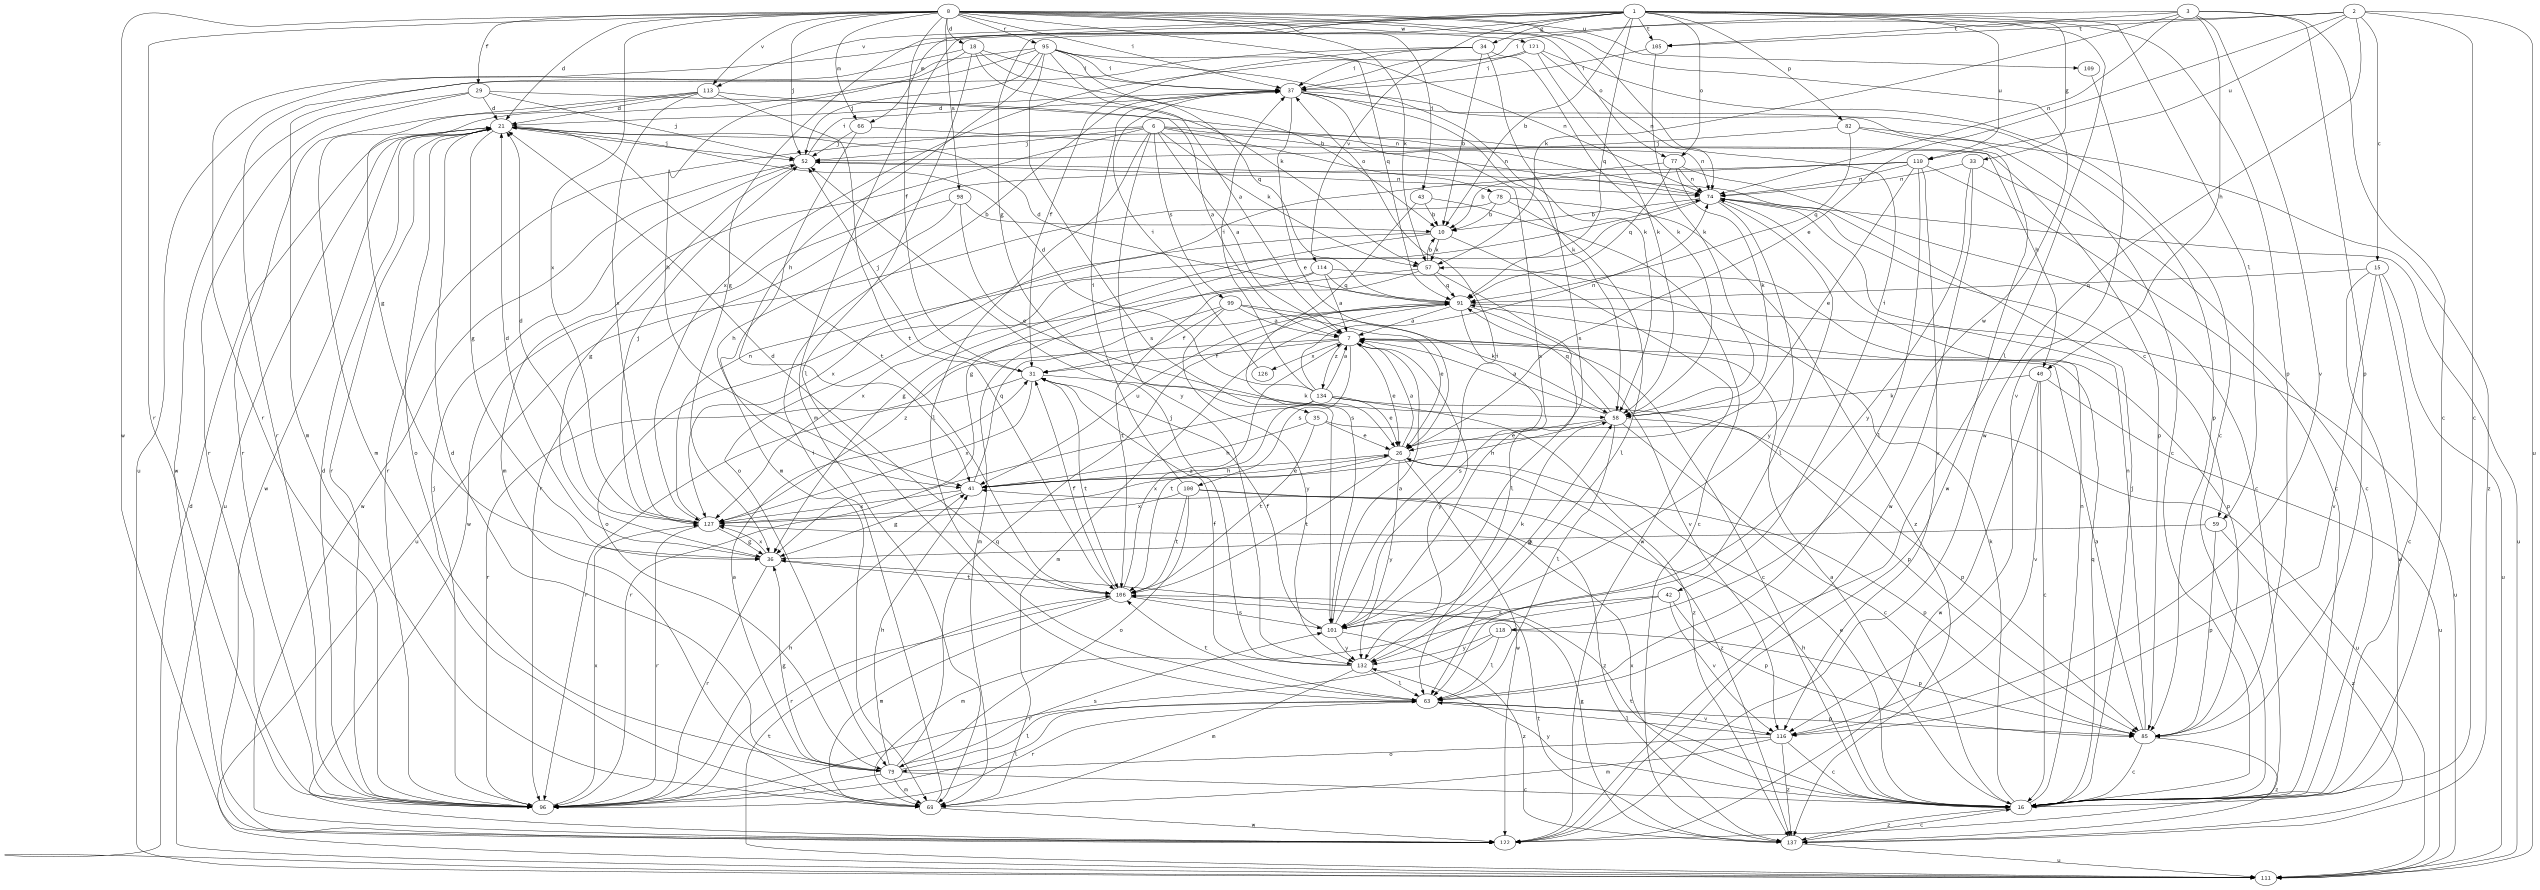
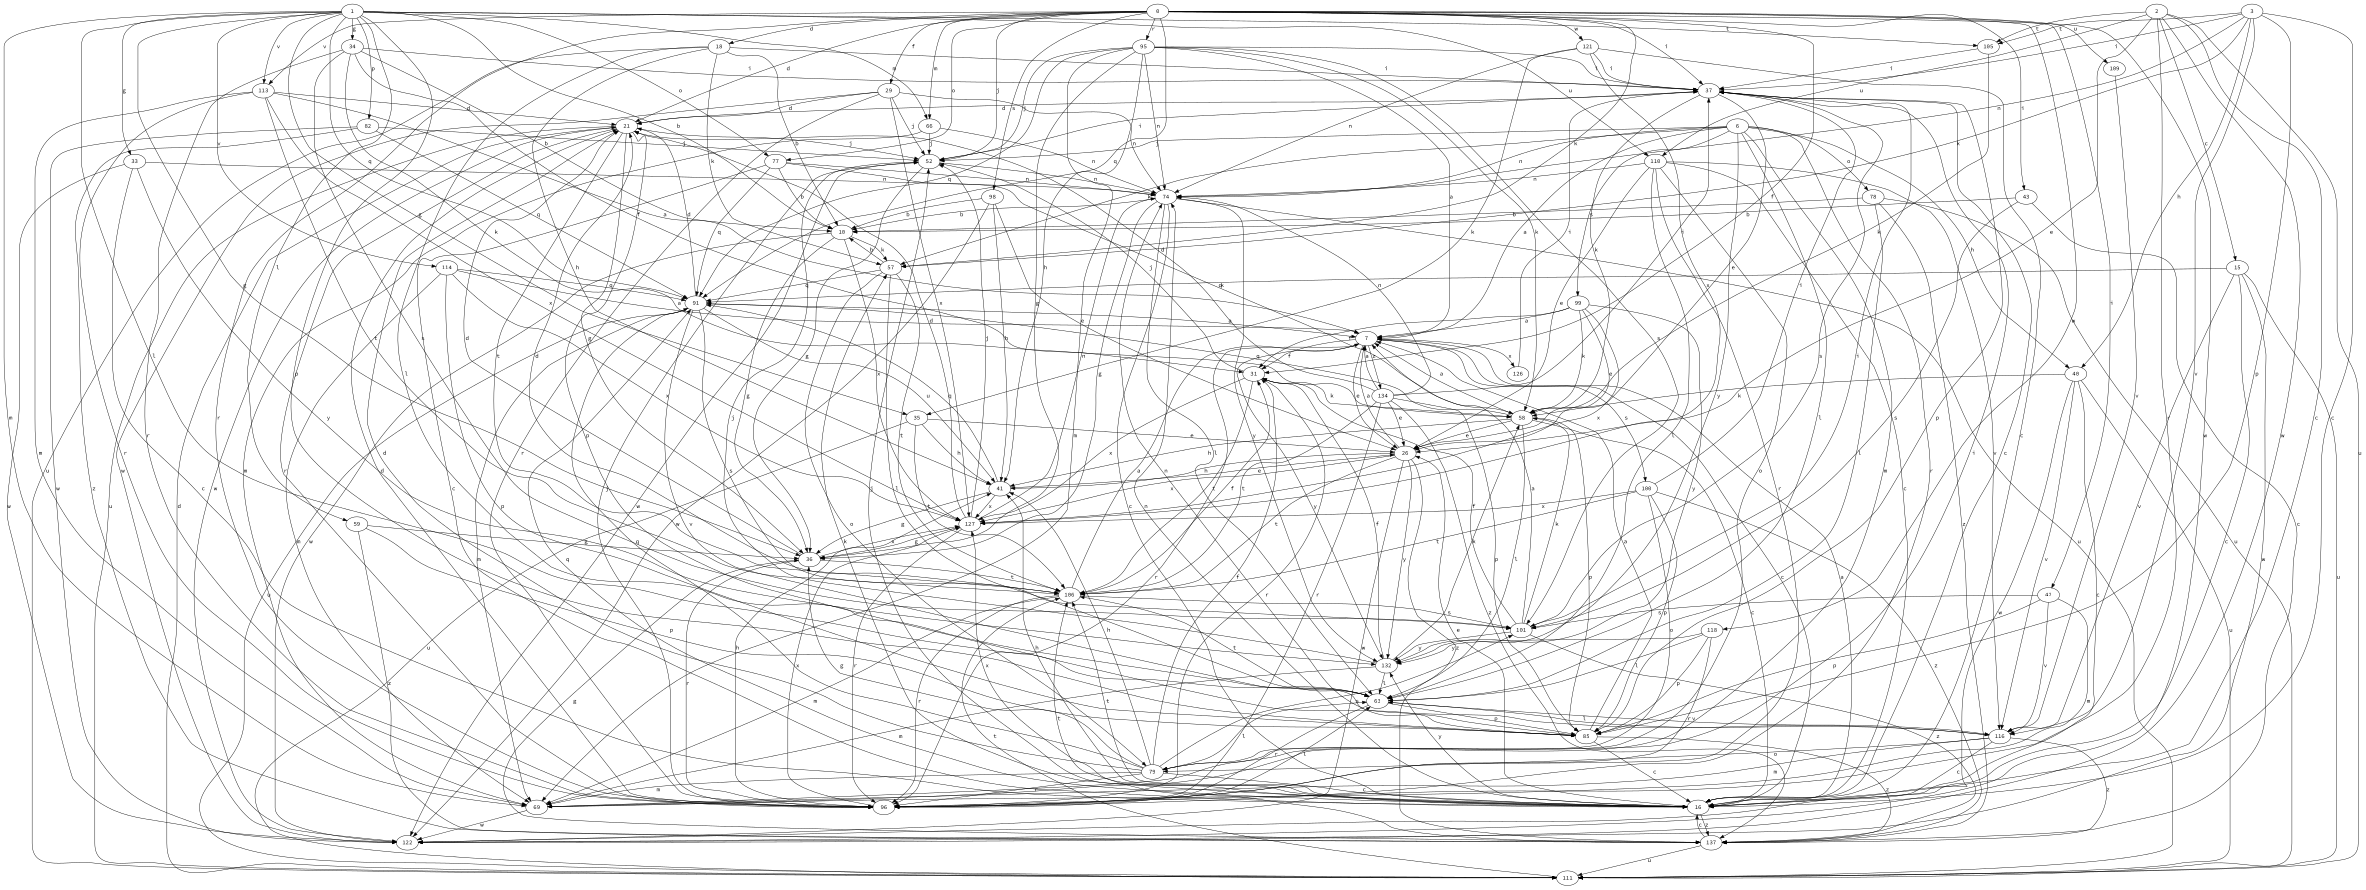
(597, 165) -> (937, 304)
(1652, 223) -> (1318, 307)
(2018, 302) -> (1211, 656)
(906, 418) -> (1599, 418)
(446, 569) -> none
(734, 577) -> (1238, 577)
